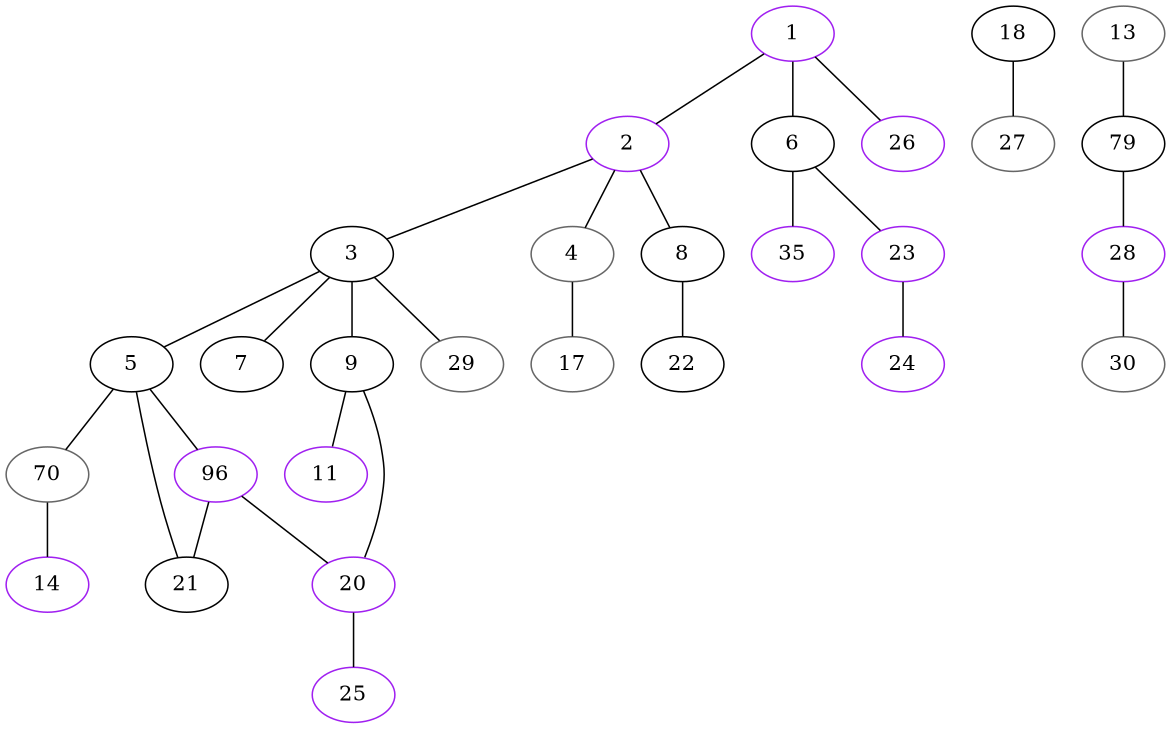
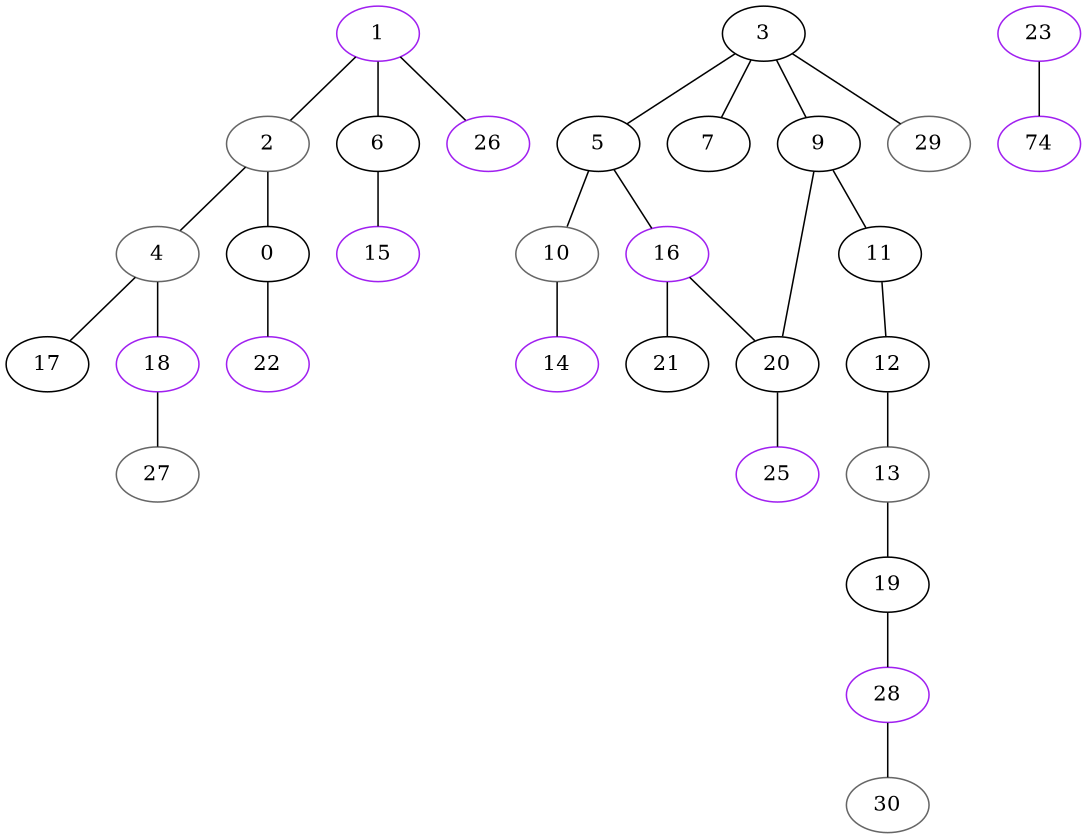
(1013, 34) -> (158, 364)
(628, 144) -> (268, 144)
(1123, 144) -> (888, 585)
(490, 199) -> none
(848, 199) -> none
(683, 254) -> (268, 254)
(793, 254) -> (378, 254)
none -> (158, 309)
(572, 364) -> (47, 364)
(683, 364) -> (268, 364)
none -> (888, 364)
(903, 364) -> (1039, 144)
(47, 474) -> (557, 254)
(216, 474) -> (667, 254)
(326, 474) -> (880, 254)
(154, 476) -> none
(354, 585) -> (778, 364)
